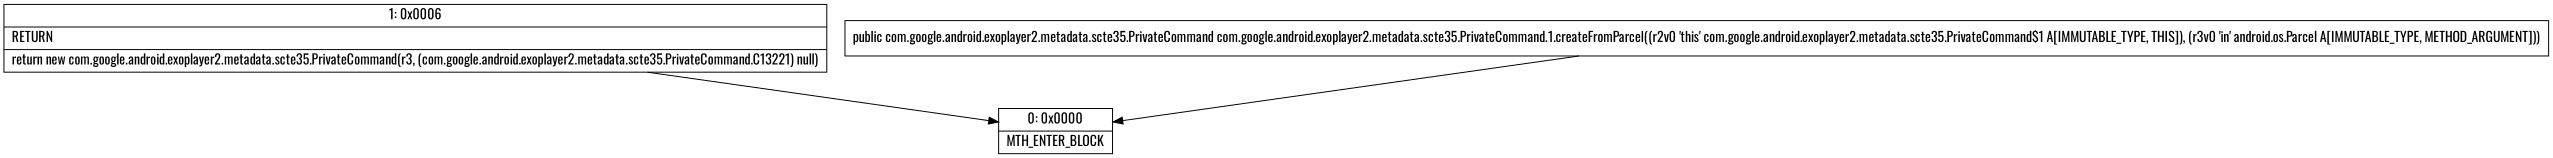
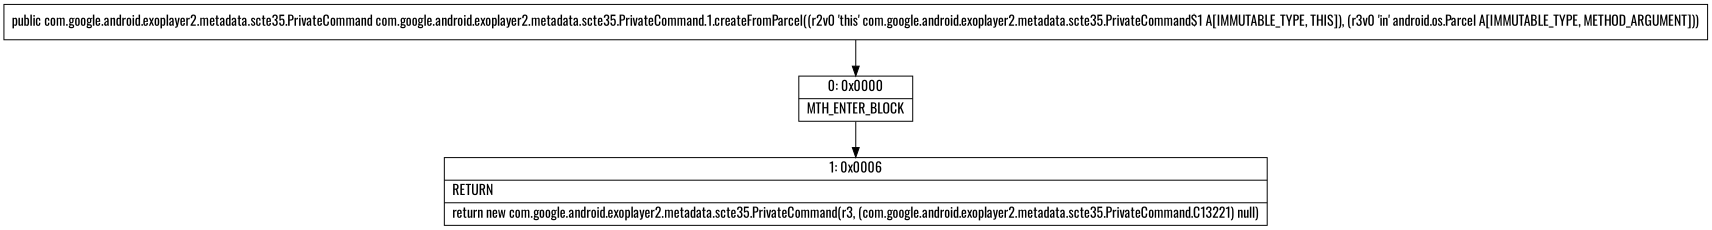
(818, 96) -> (856, 135)
